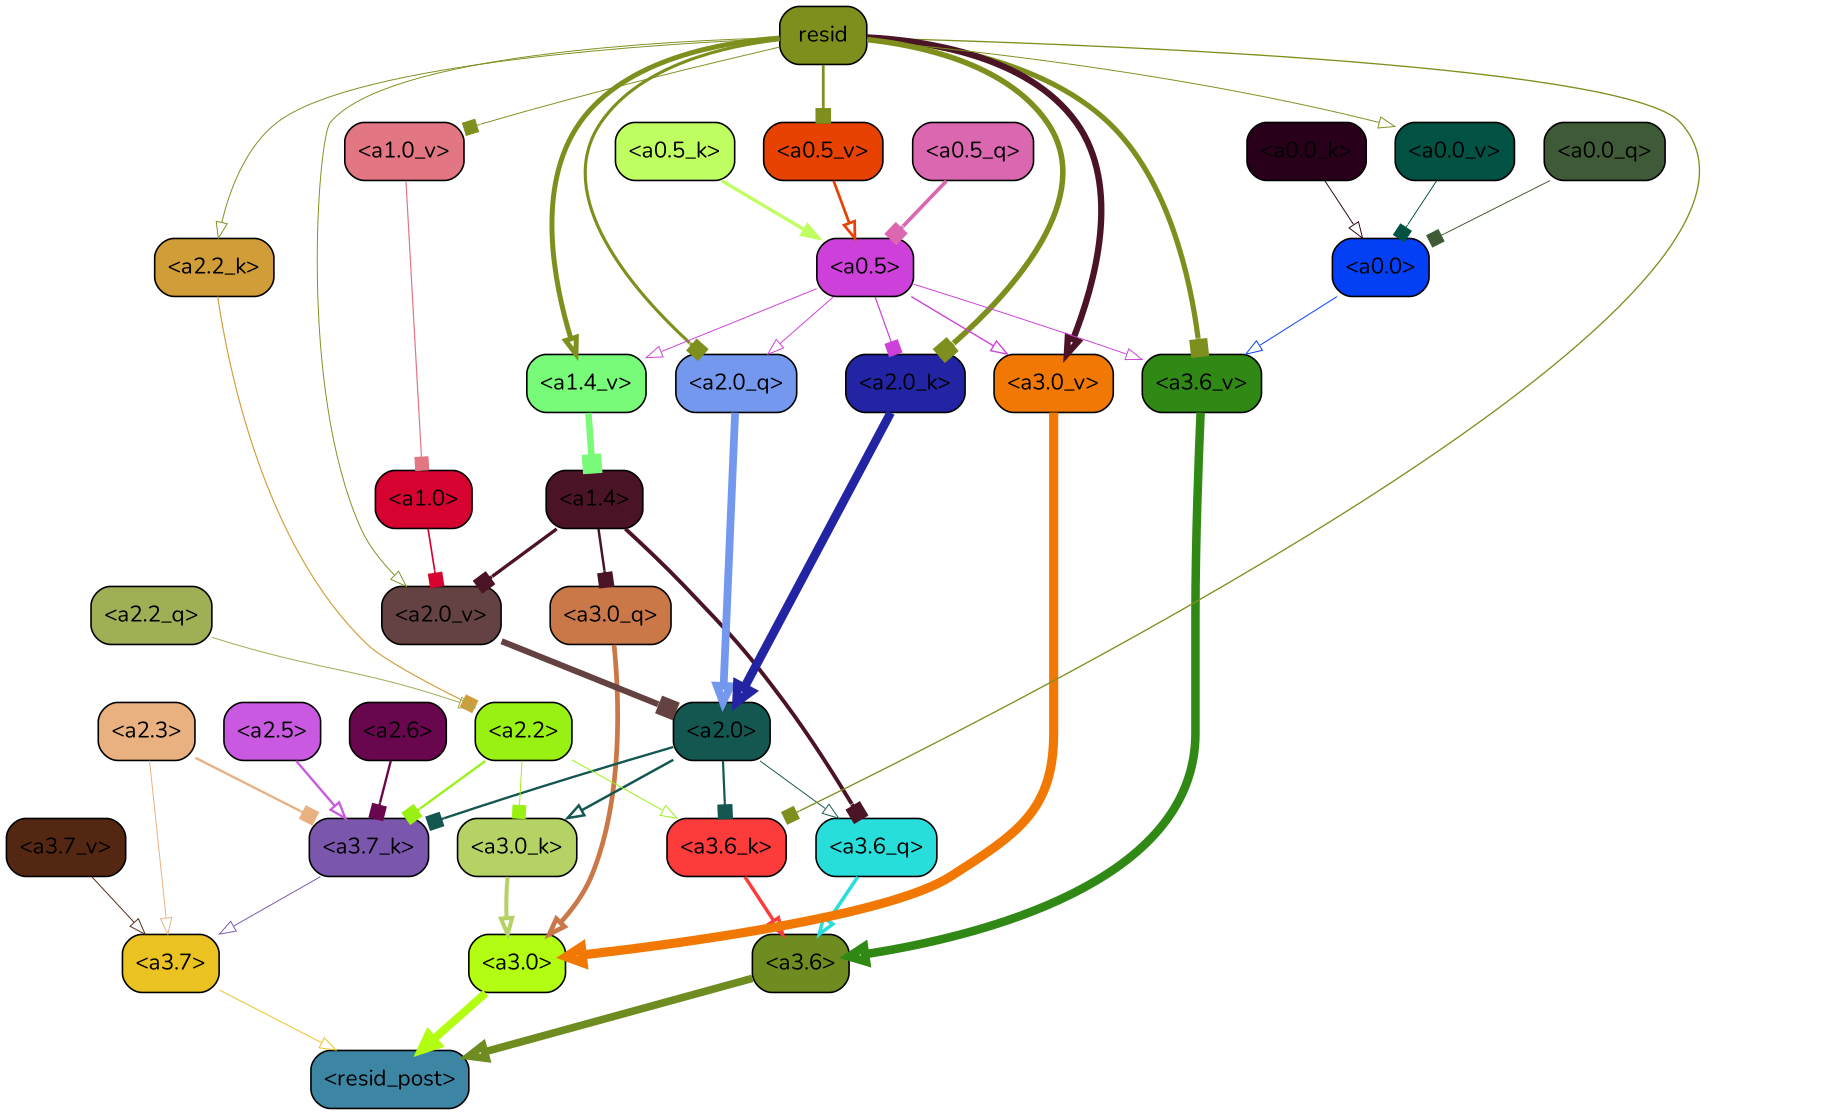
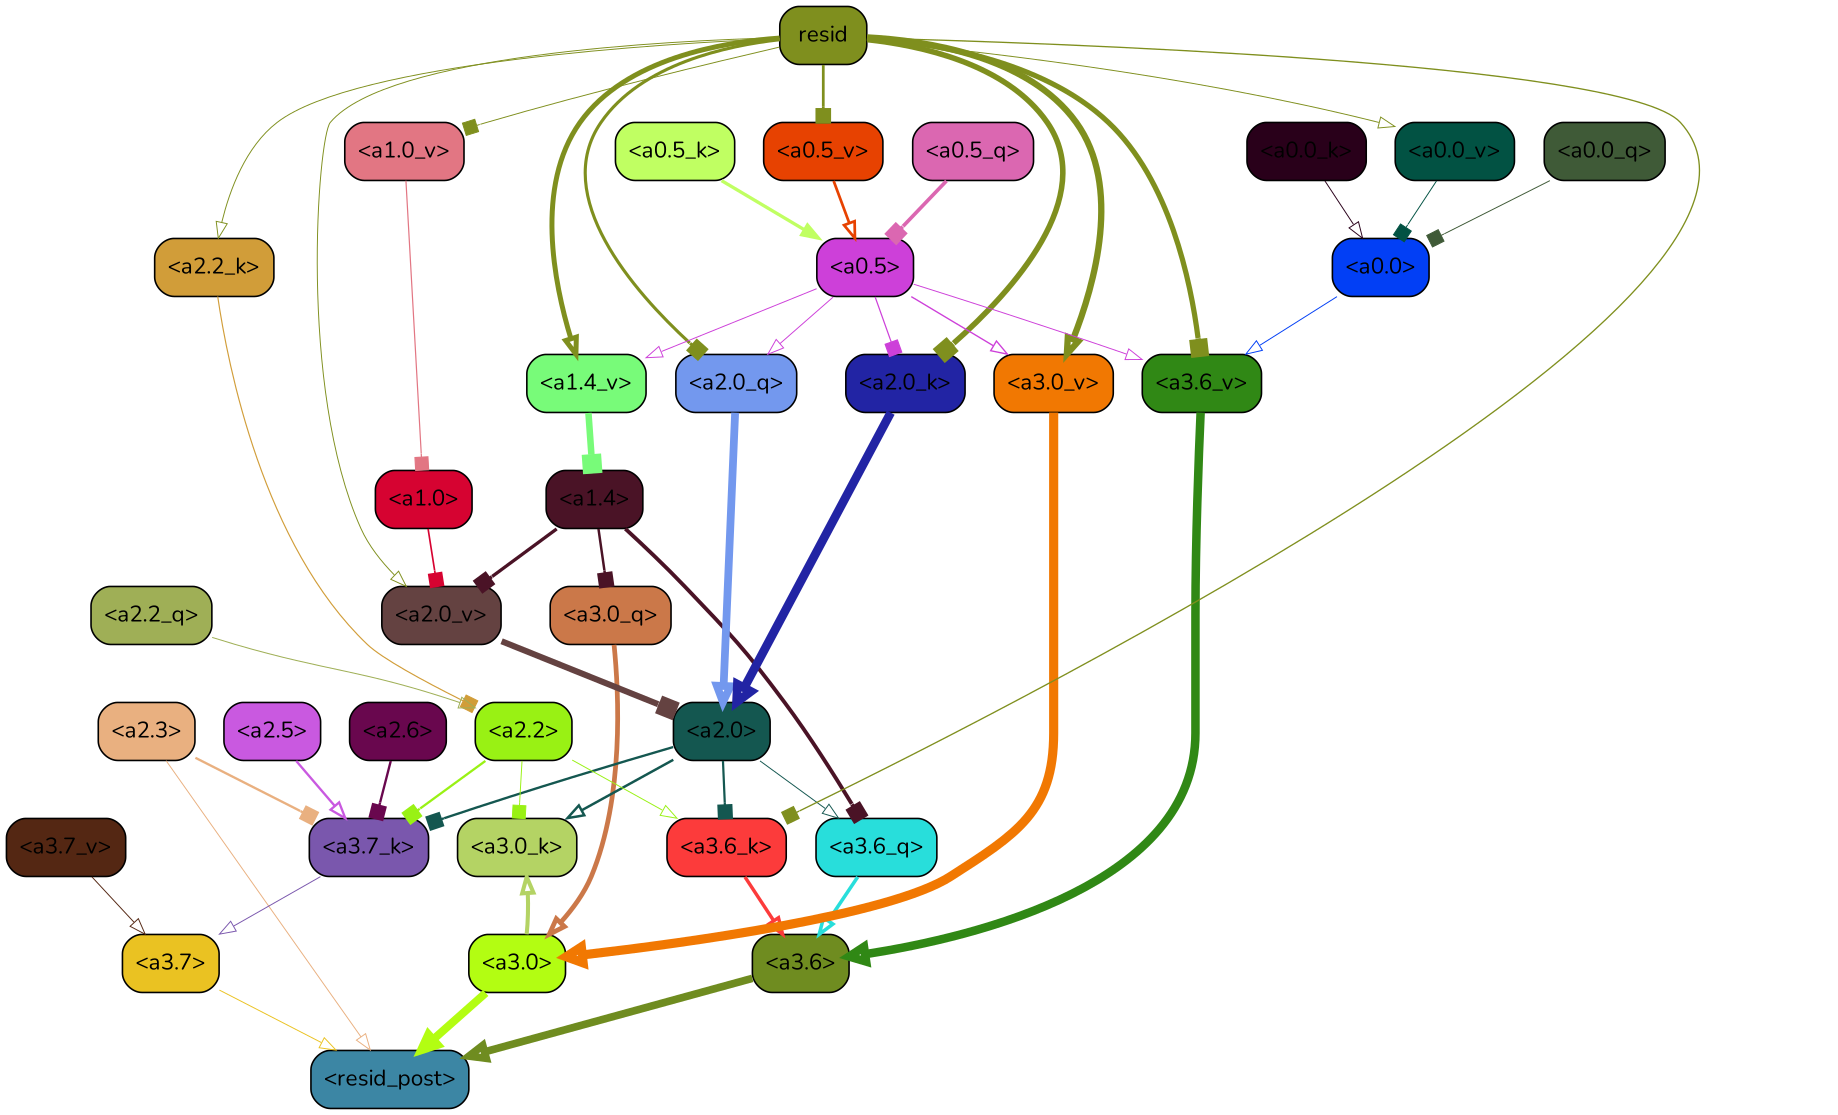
(1074, 120) -> (1074, 120)
(158, 839) -> (259, 892)
(506, 898) -> (528, 914)
